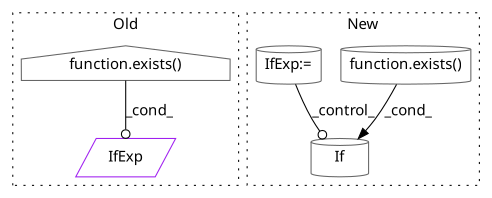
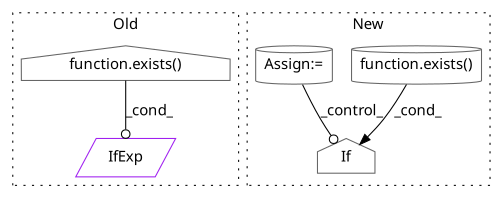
(289, 65) -> (294, 65)
(340, 158) -> (346, 158)
